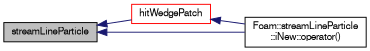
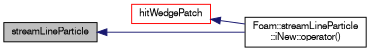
(119, 22) -> none
